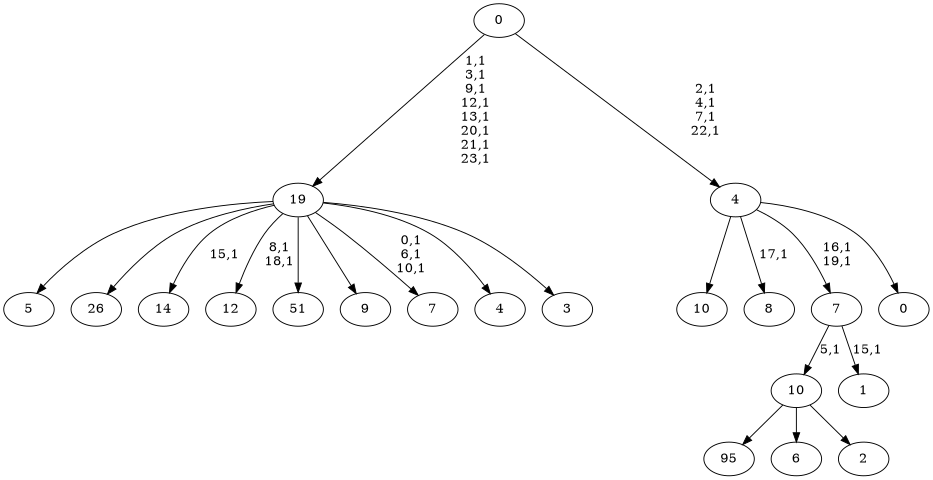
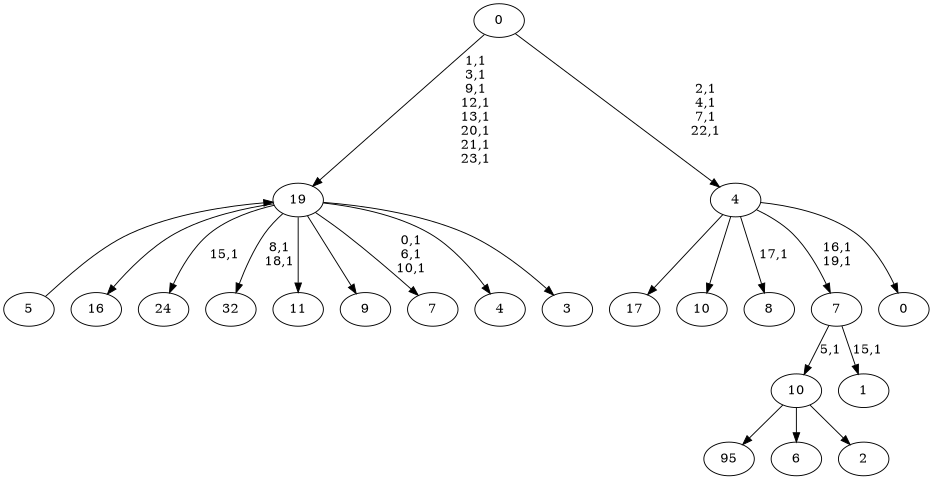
(149, 221) -> (145, 227)
(96, 309) -> (96, 309)
(164, 309) -> (164, 309)
(231, 309) -> (231, 309)
(298, 309) -> (298, 309)
none -> (635, 309)
